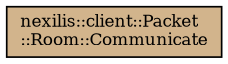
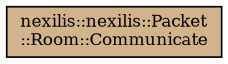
(114, 32) -> (114, 32)
